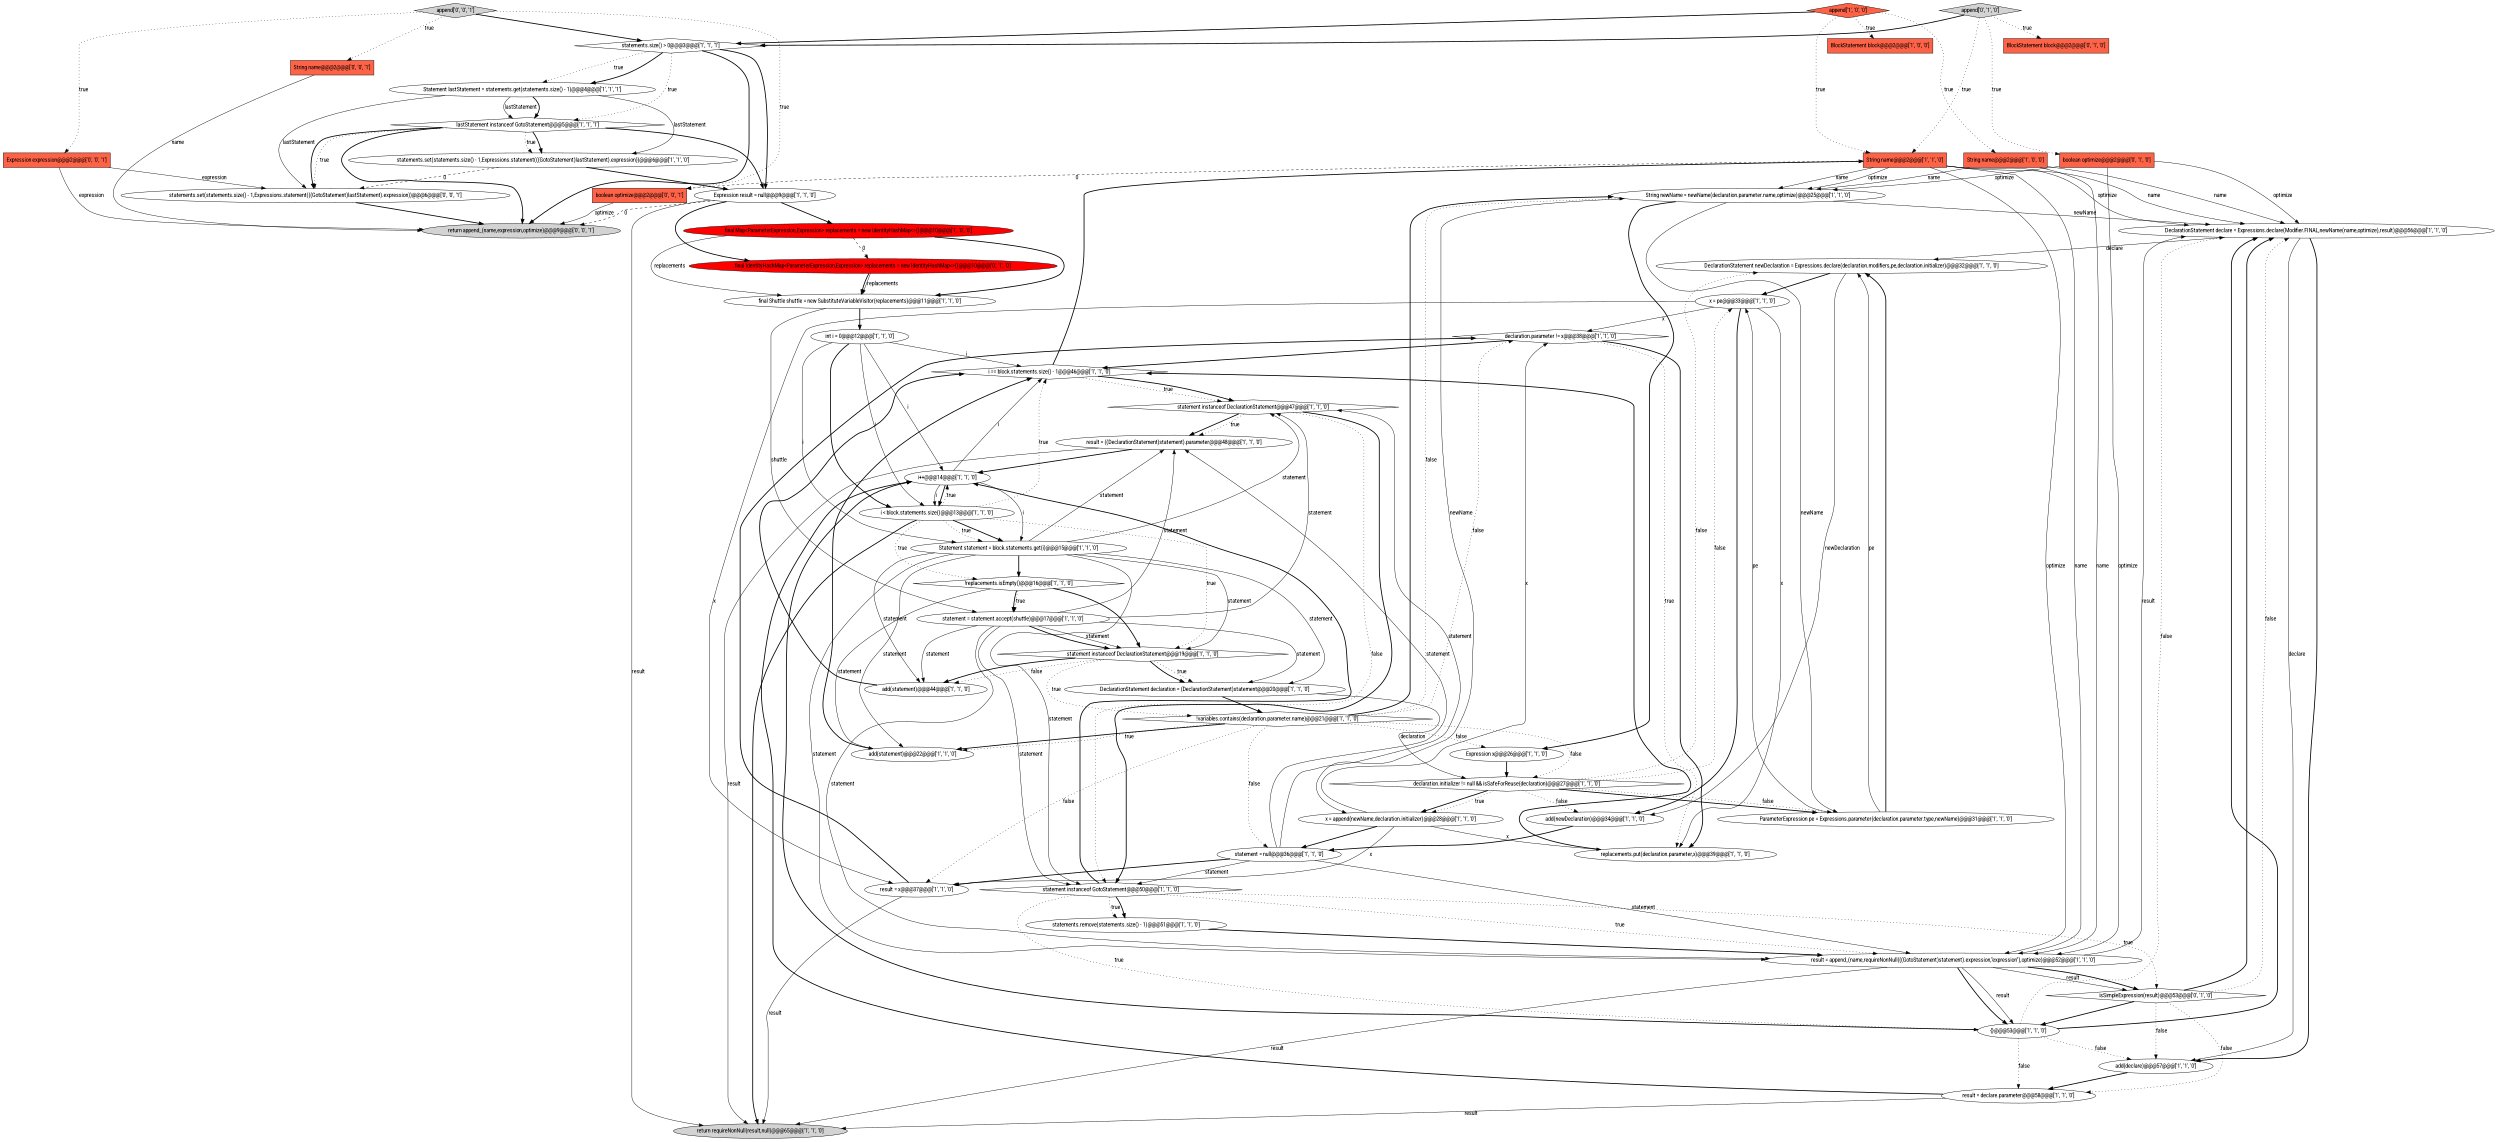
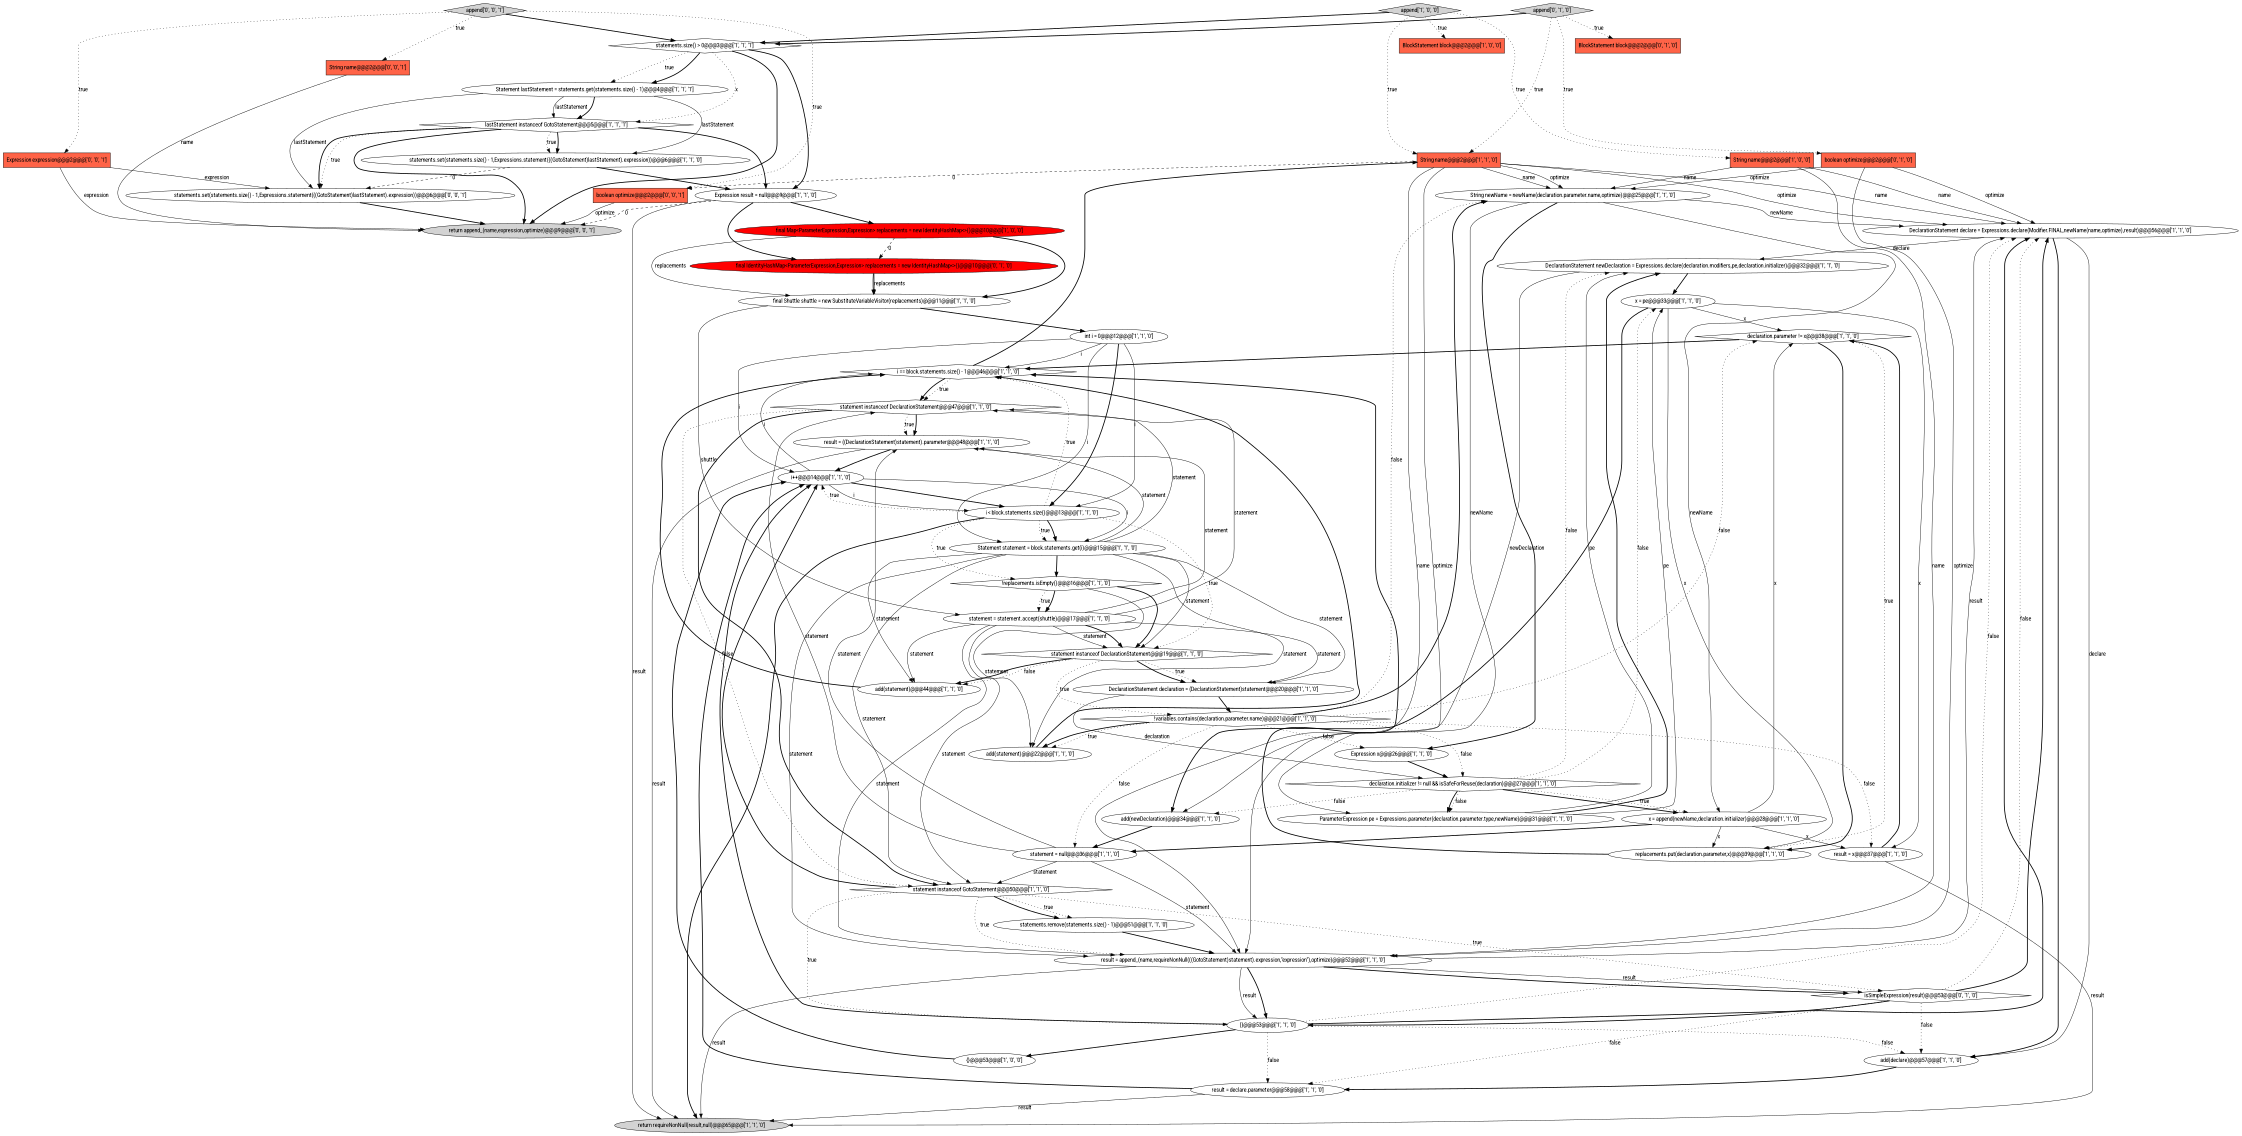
(1848, 11) -> (1420, 11)
(672, 90) -> (737, 90)
(1094, 871) -> none
none -> (994, 1061)
